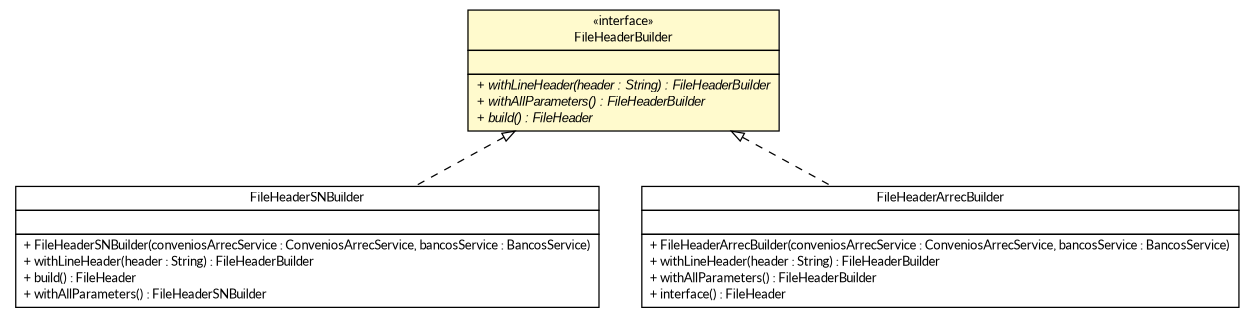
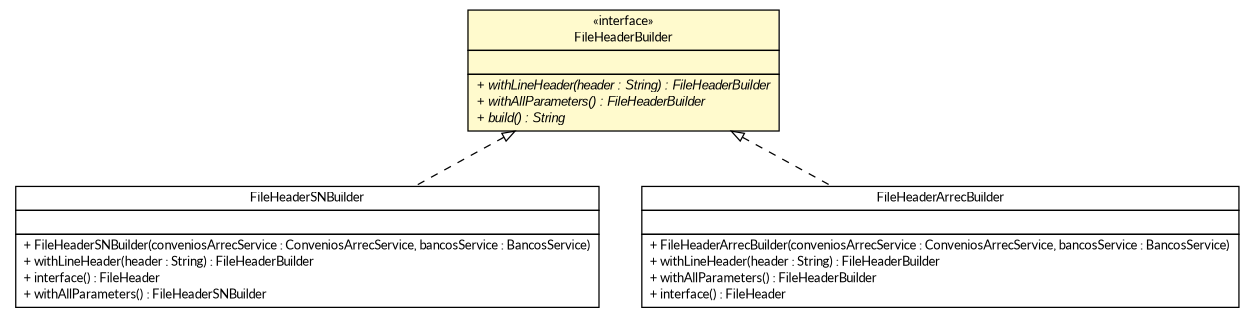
(535, 118) -> (521, 118)
(80, 278) -> (92, 278)
